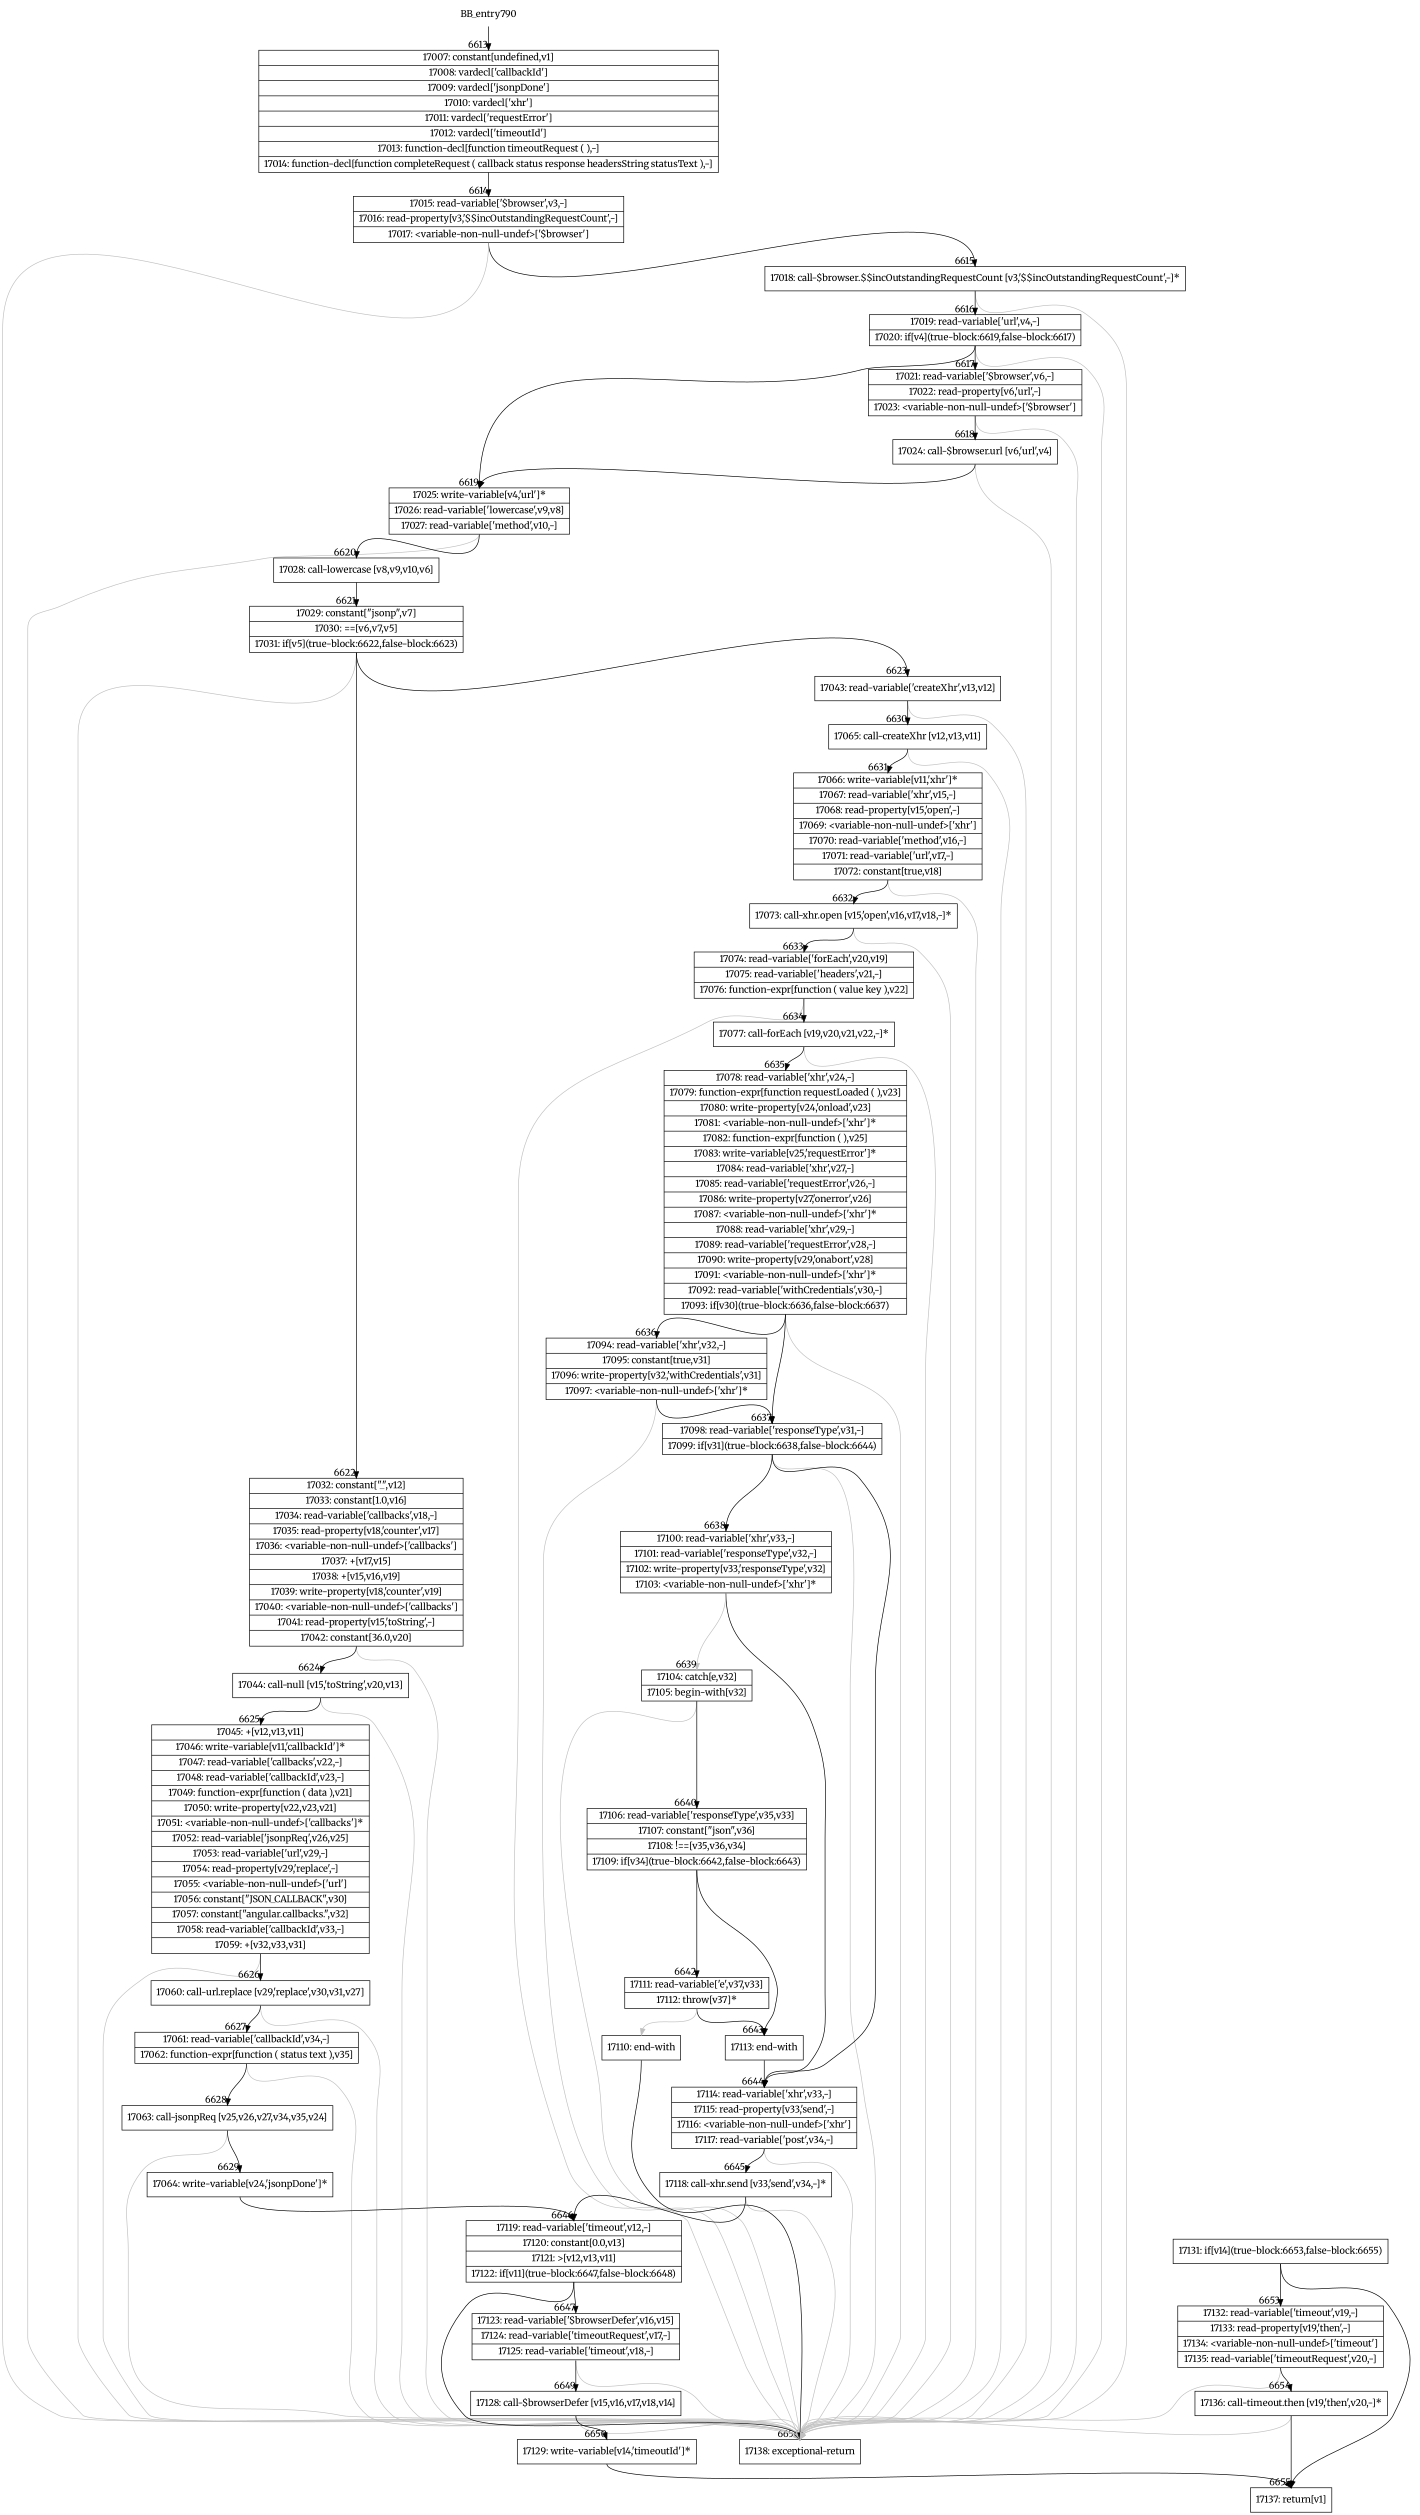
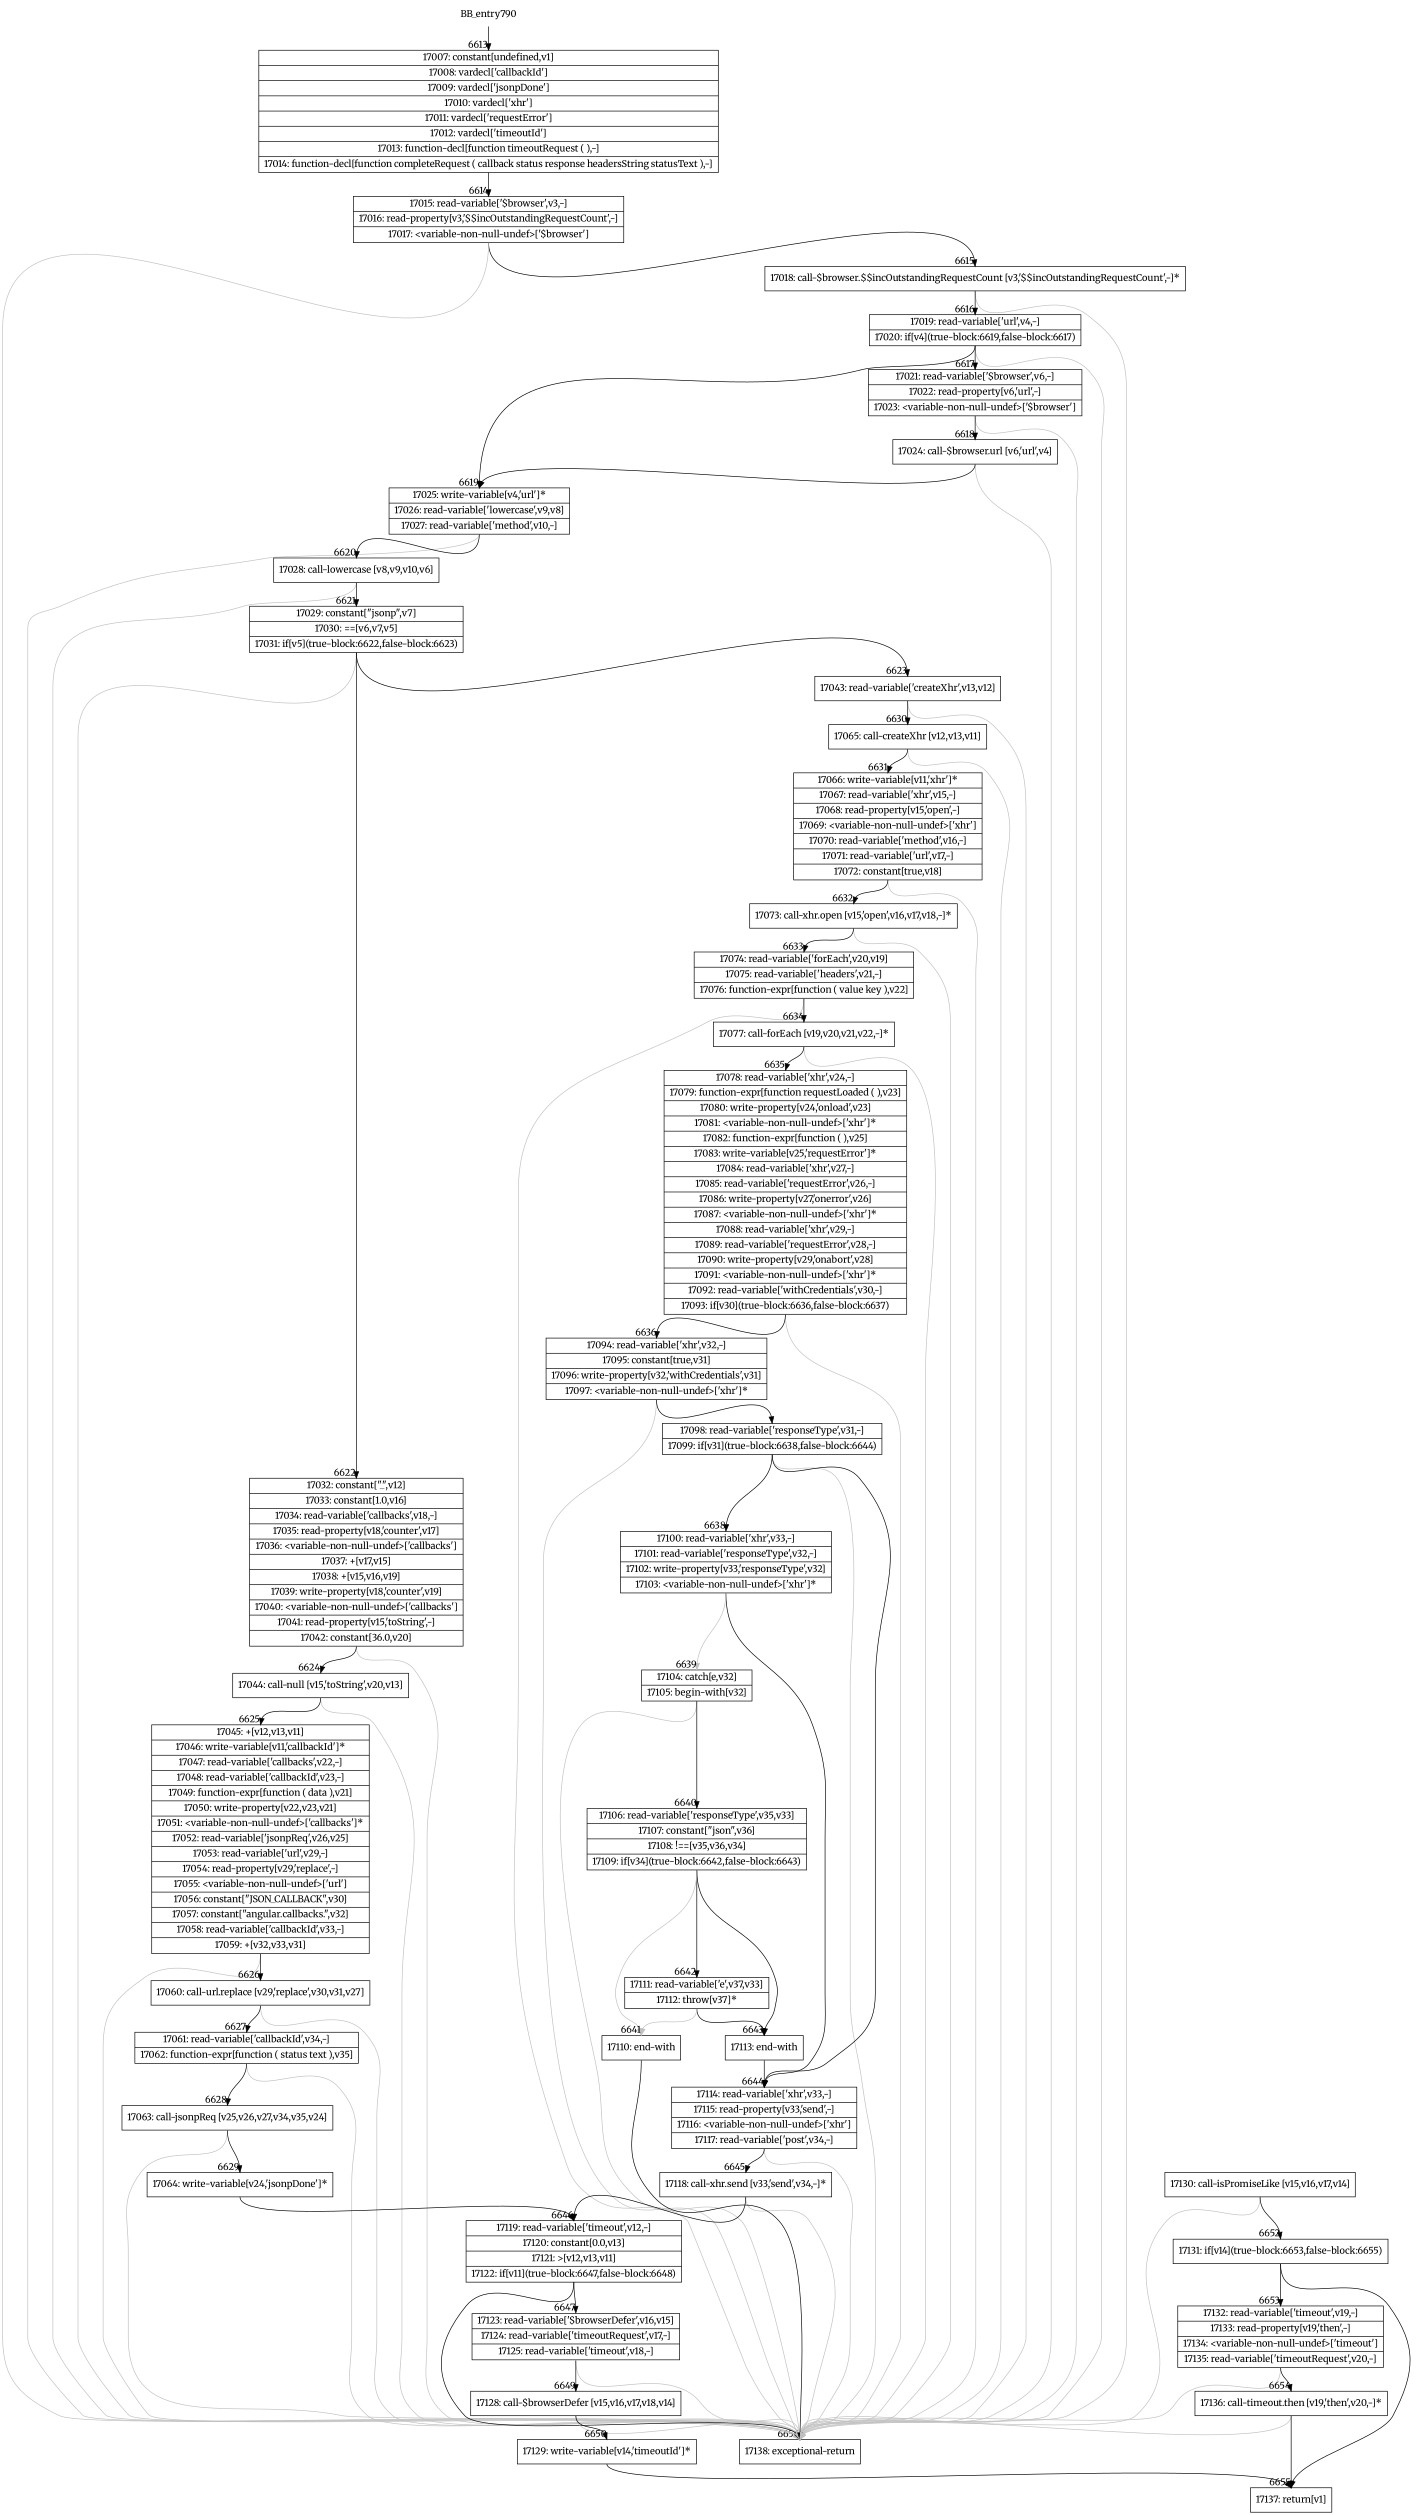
(779, 1366) -> none
none -> (53, 1731)
none -> (639, 1945)
none -> (1260, 2185)
